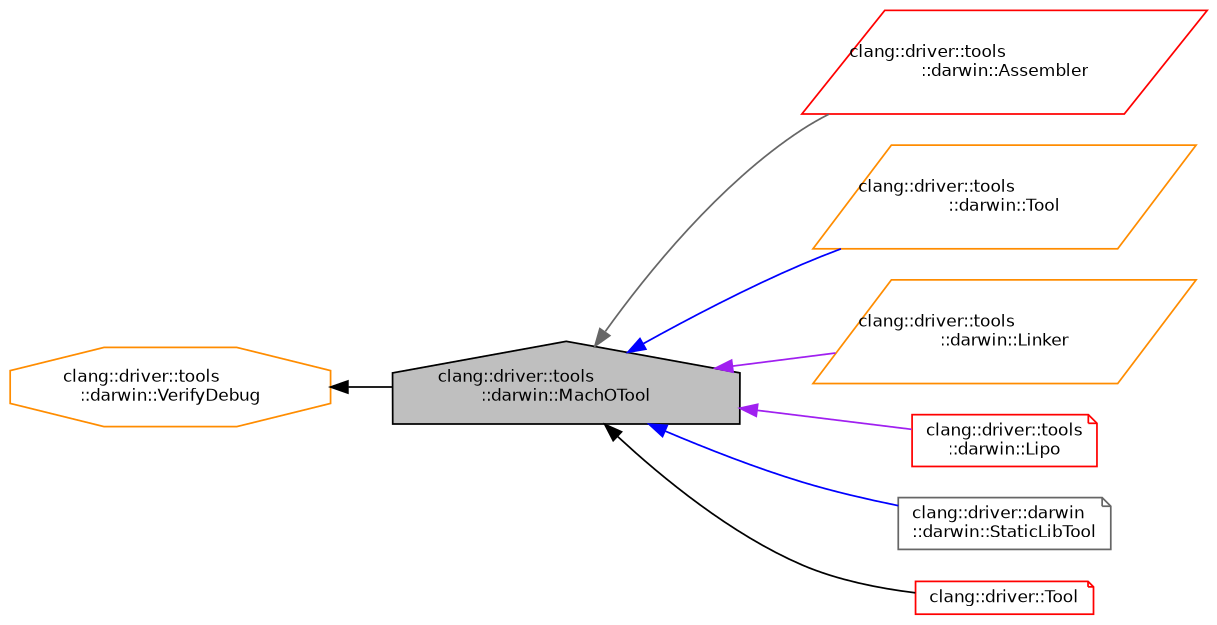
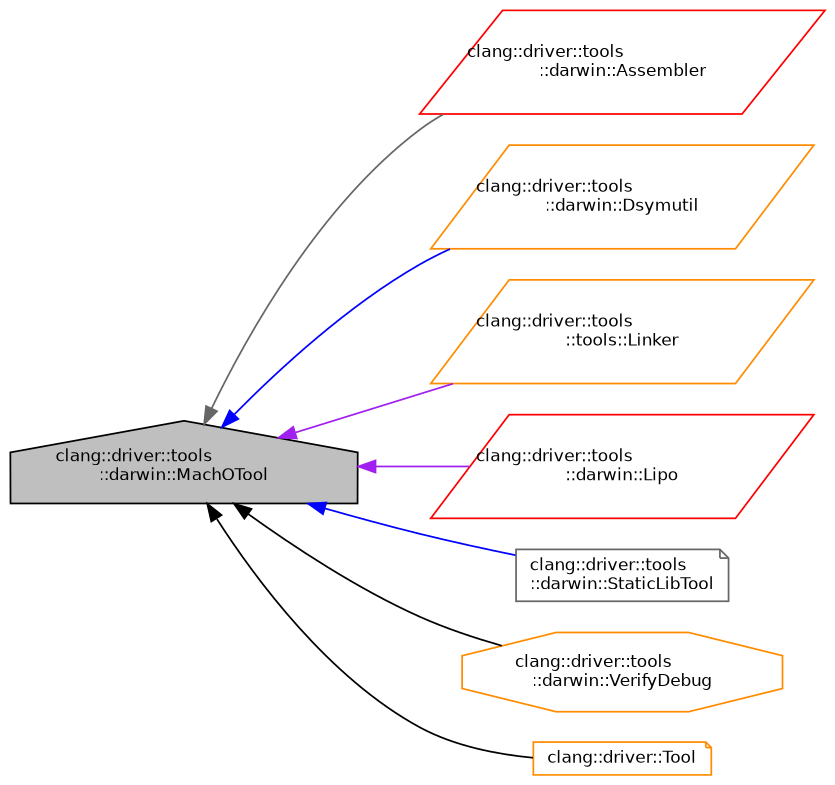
(1005, 197) -> (622, 197)
(1005, 332) -> (622, 332)
(370, 387) -> (369, 591)
(1005, 441) -> (622, 466)
(1005, 524) -> (622, 575)
(1005, 598) -> (622, 758)
